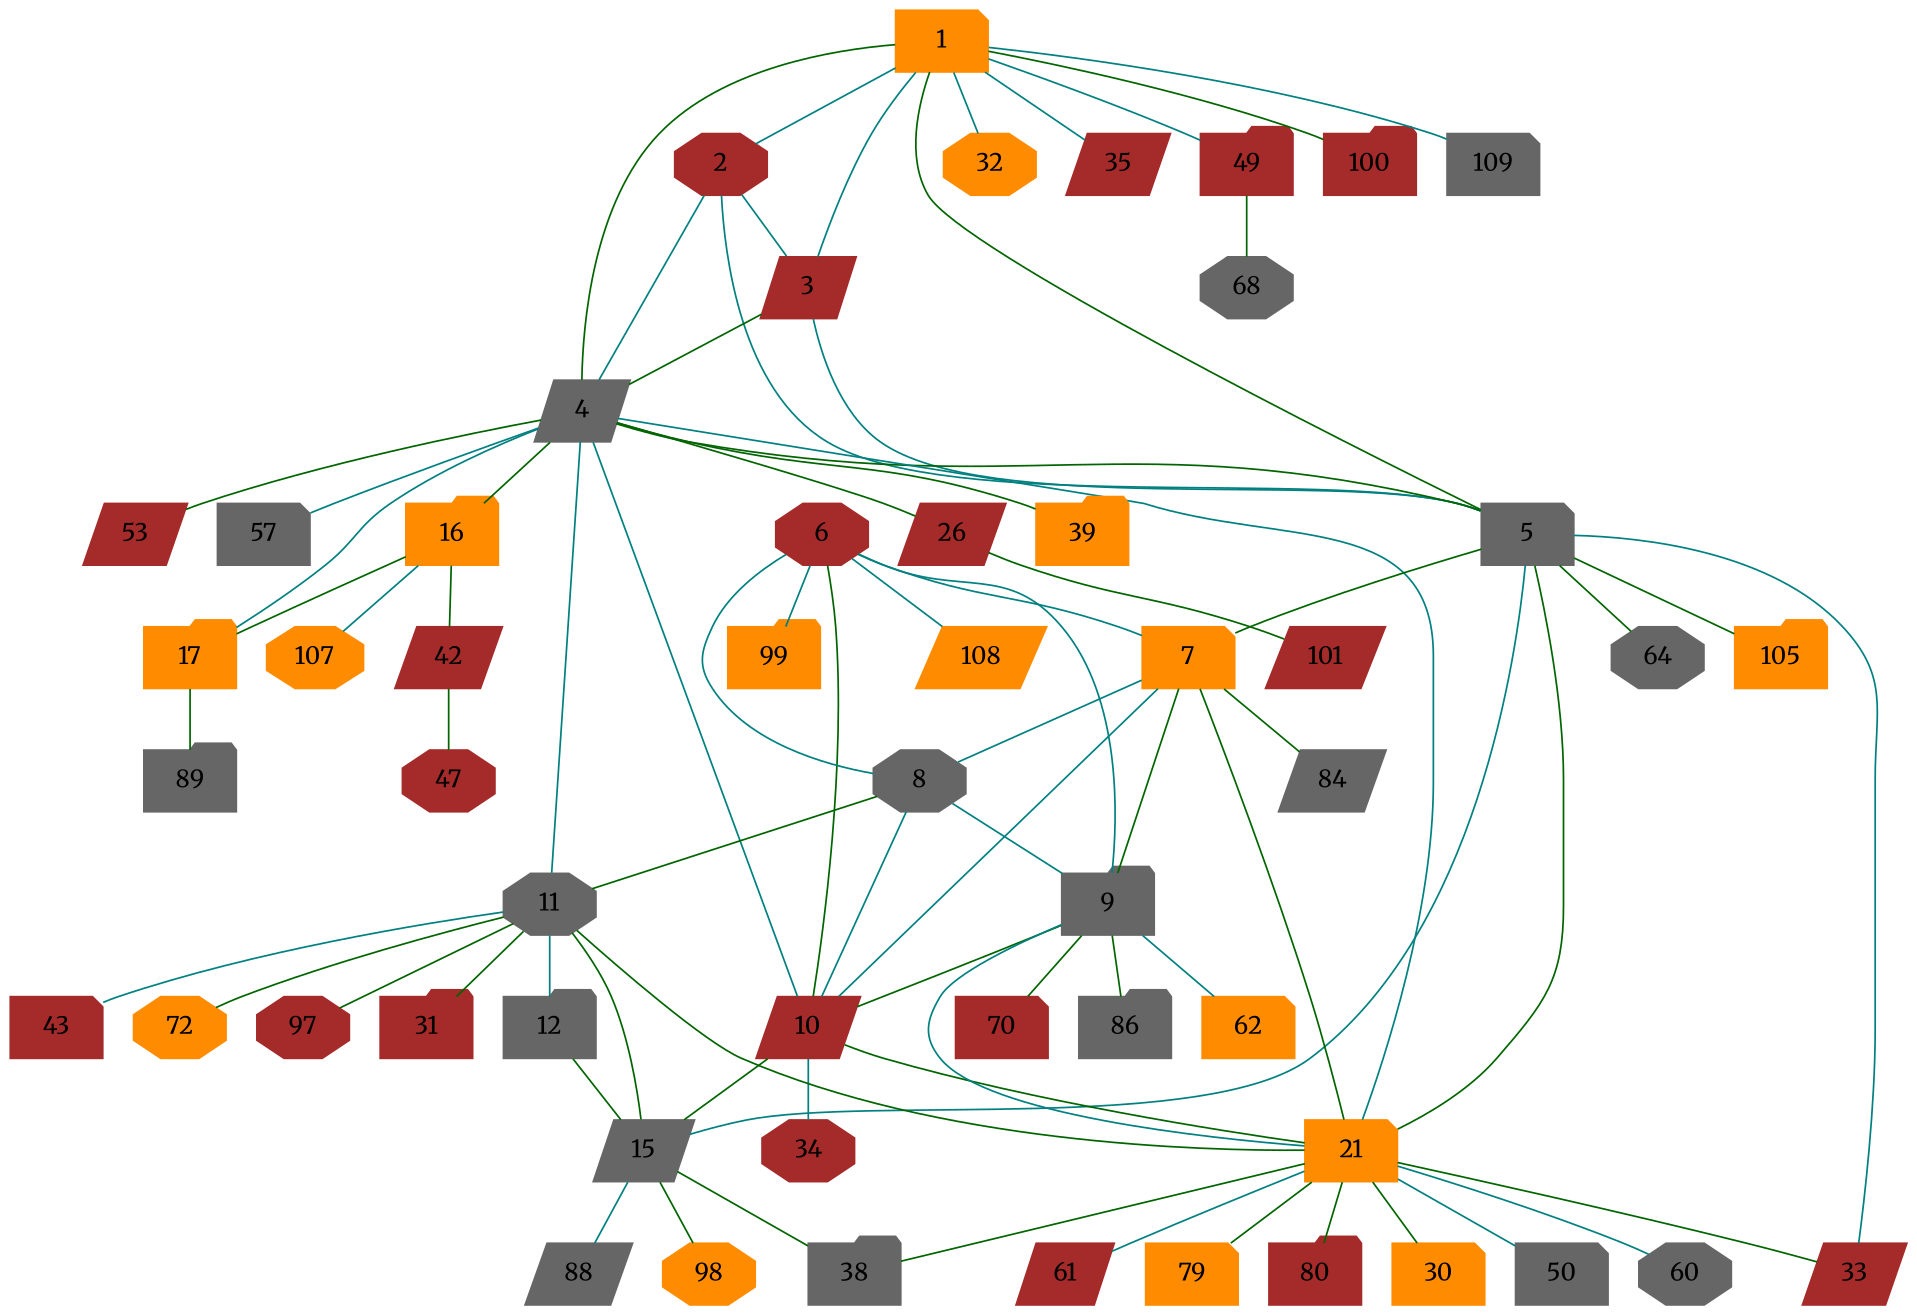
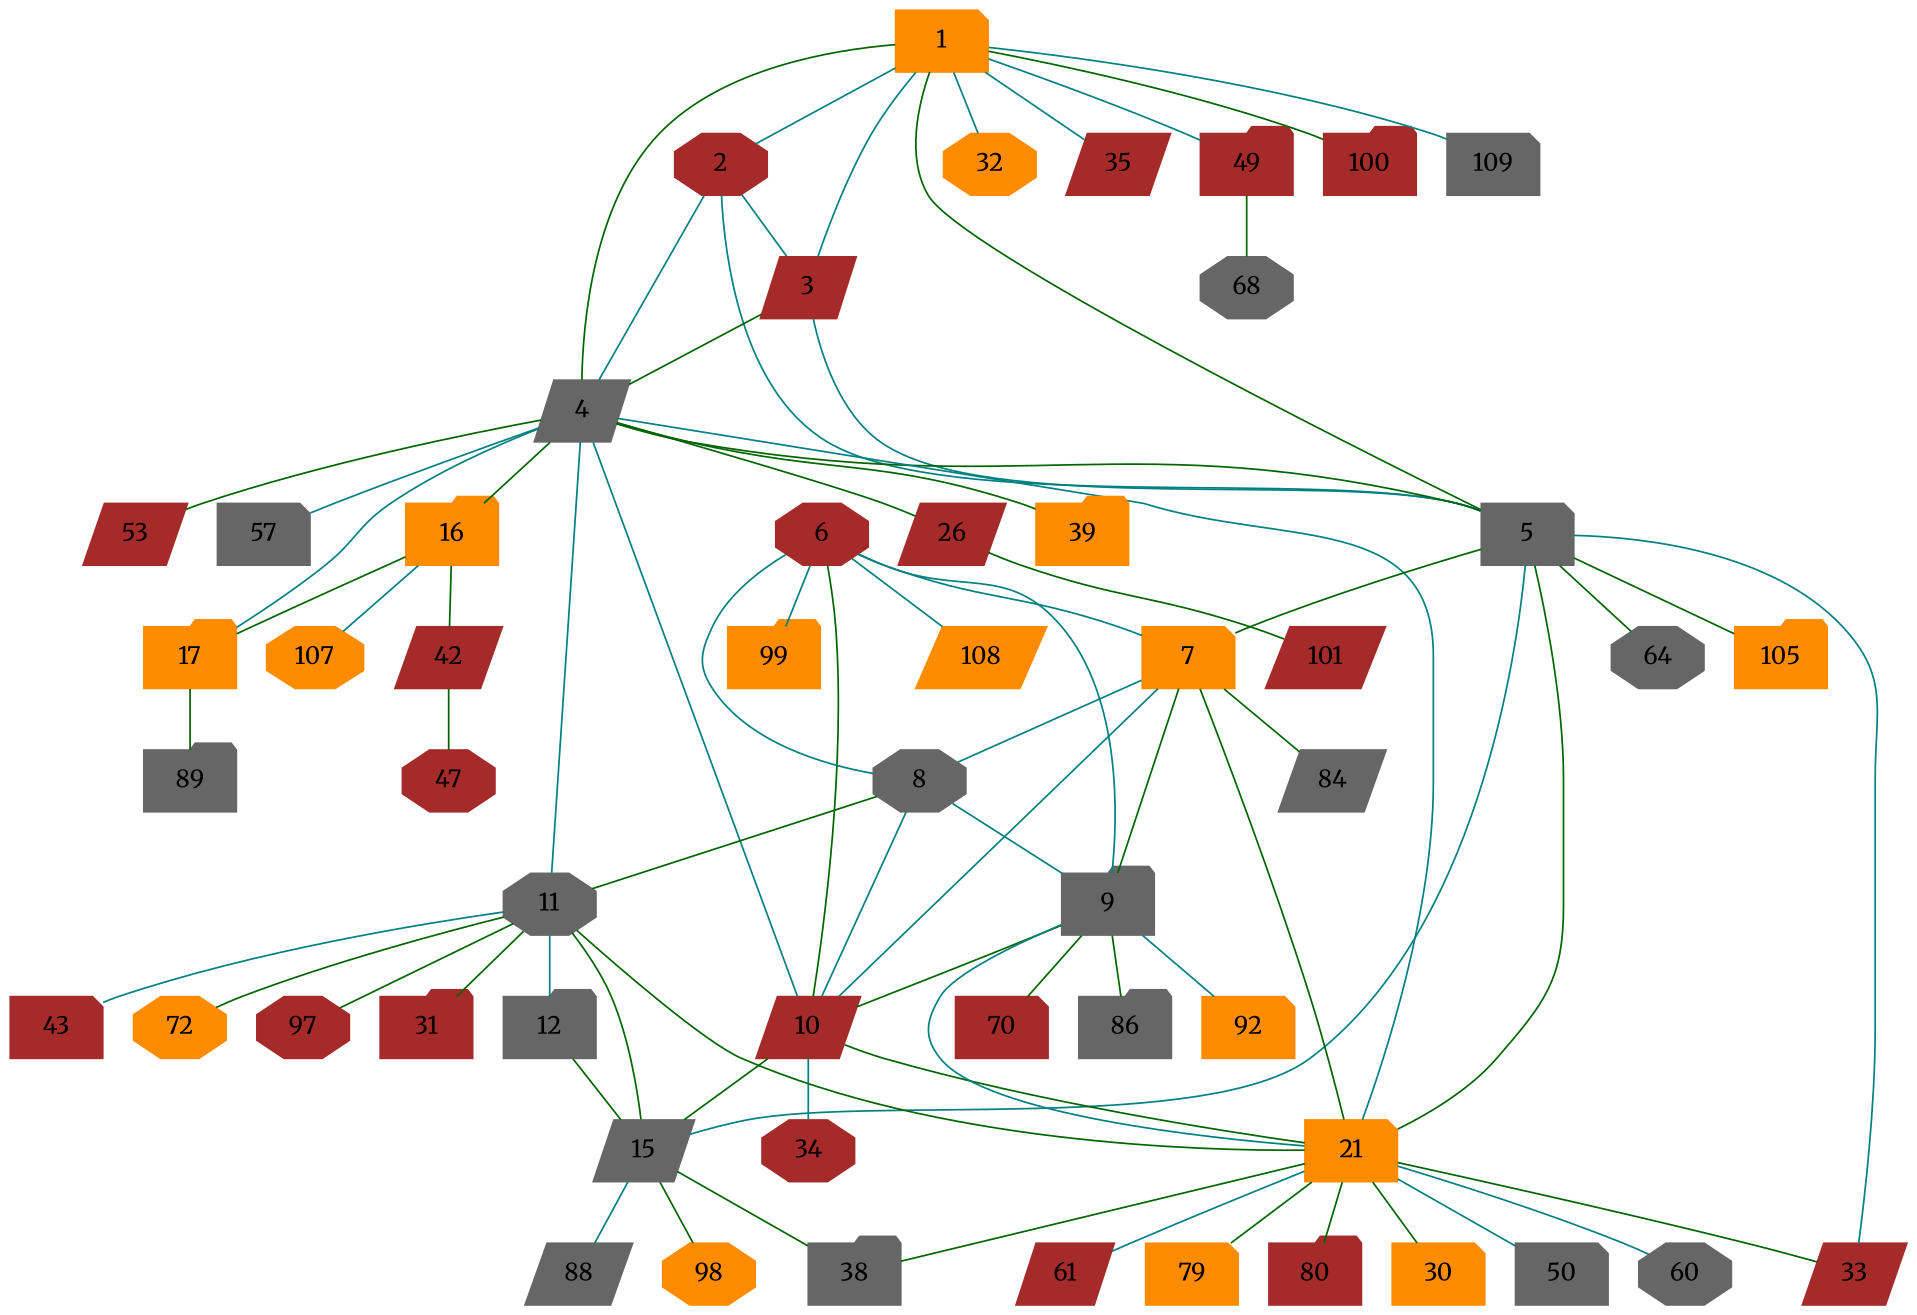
(1248, 1028) -> (1248, 1028)
